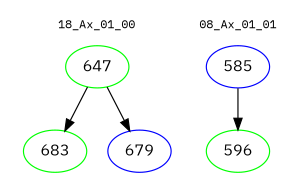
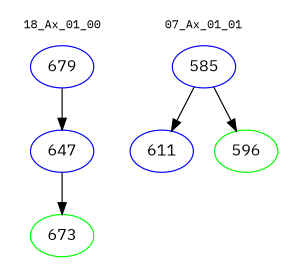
(239, 25) -> (204, 25)
(97, 67) -> (62, 151)
(116, 104) -> (62, 103)
(55, 151) -> (62, 236)
none -> (162, 151)
